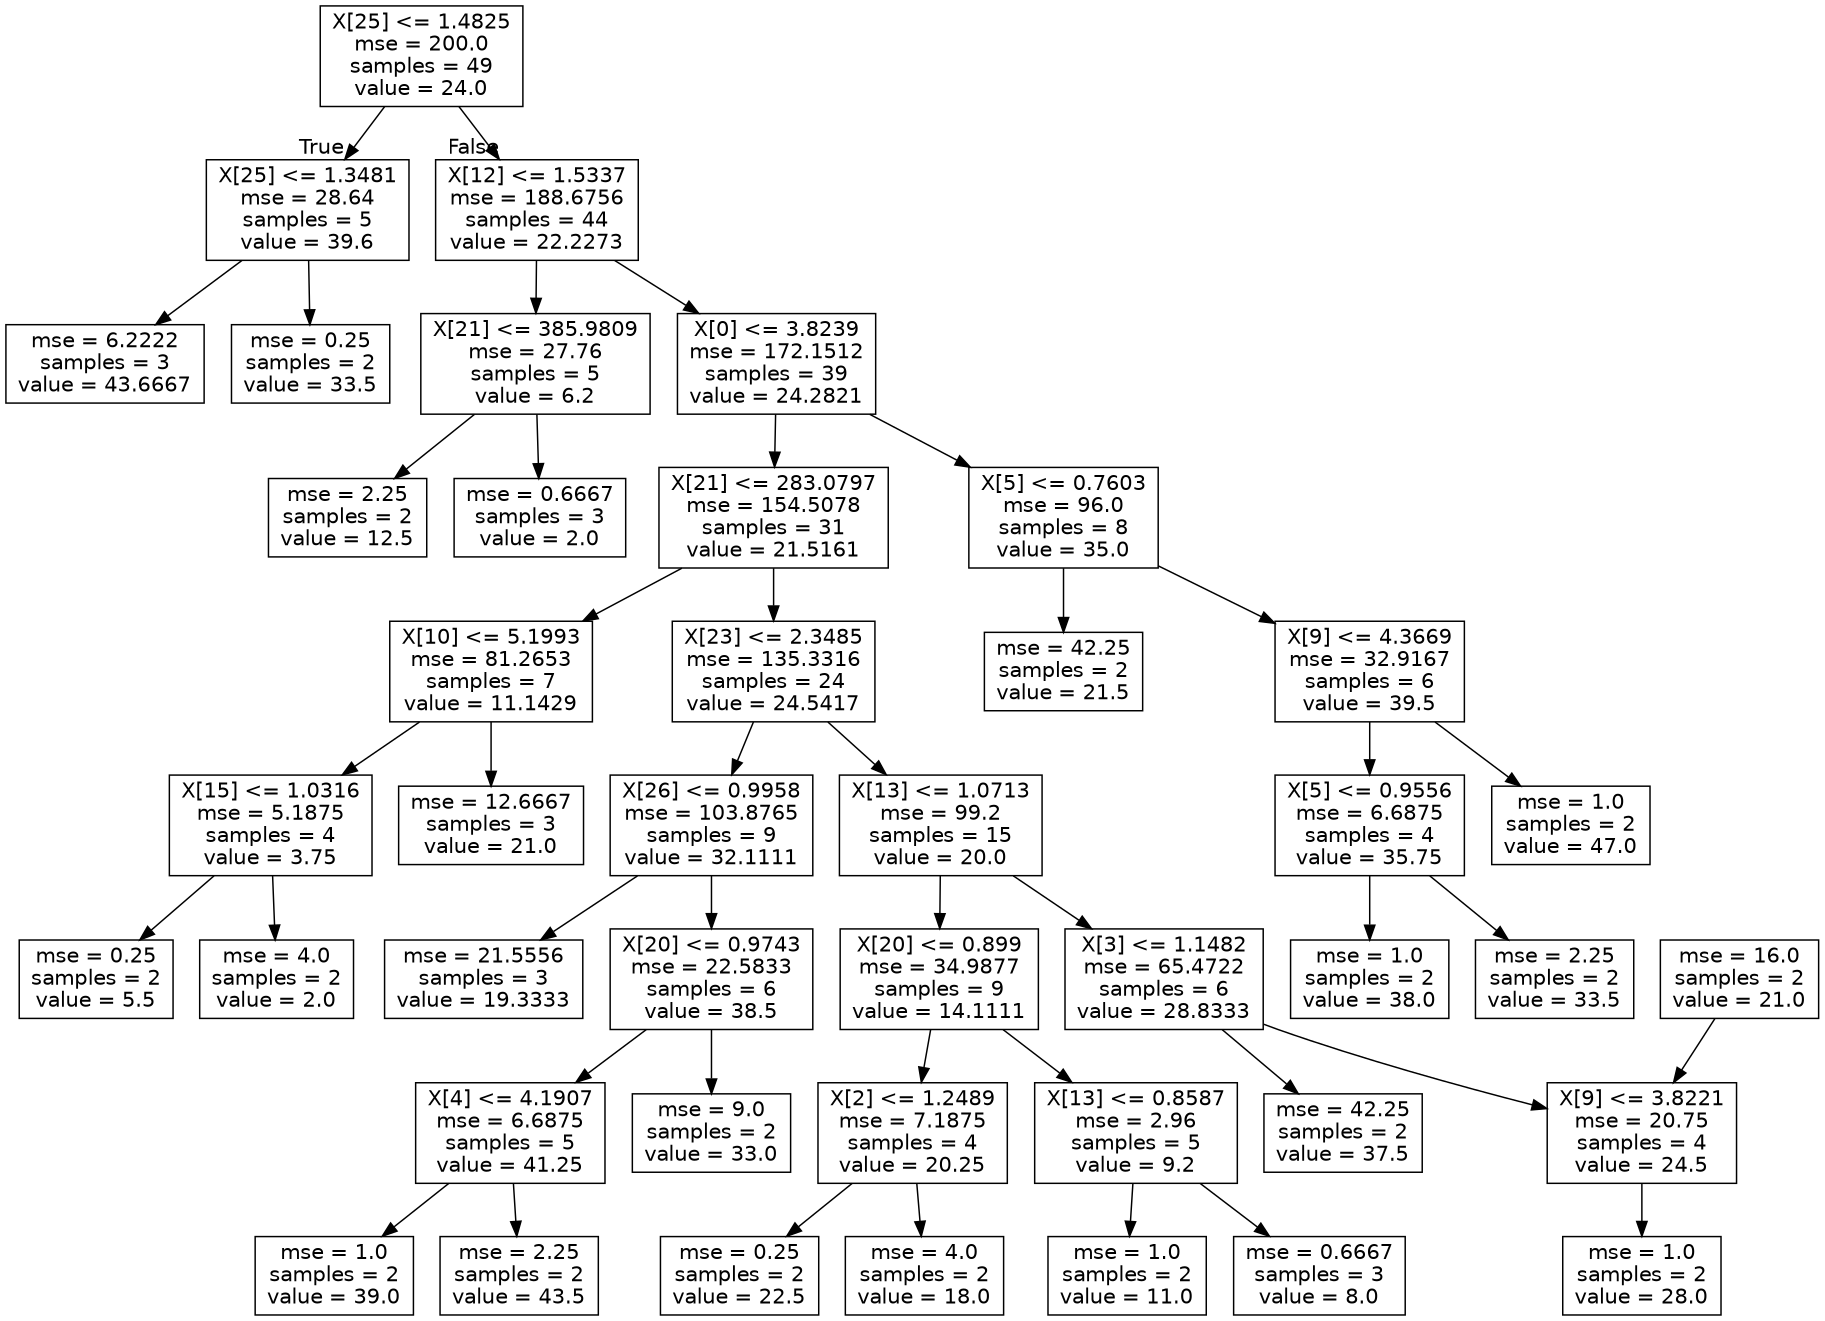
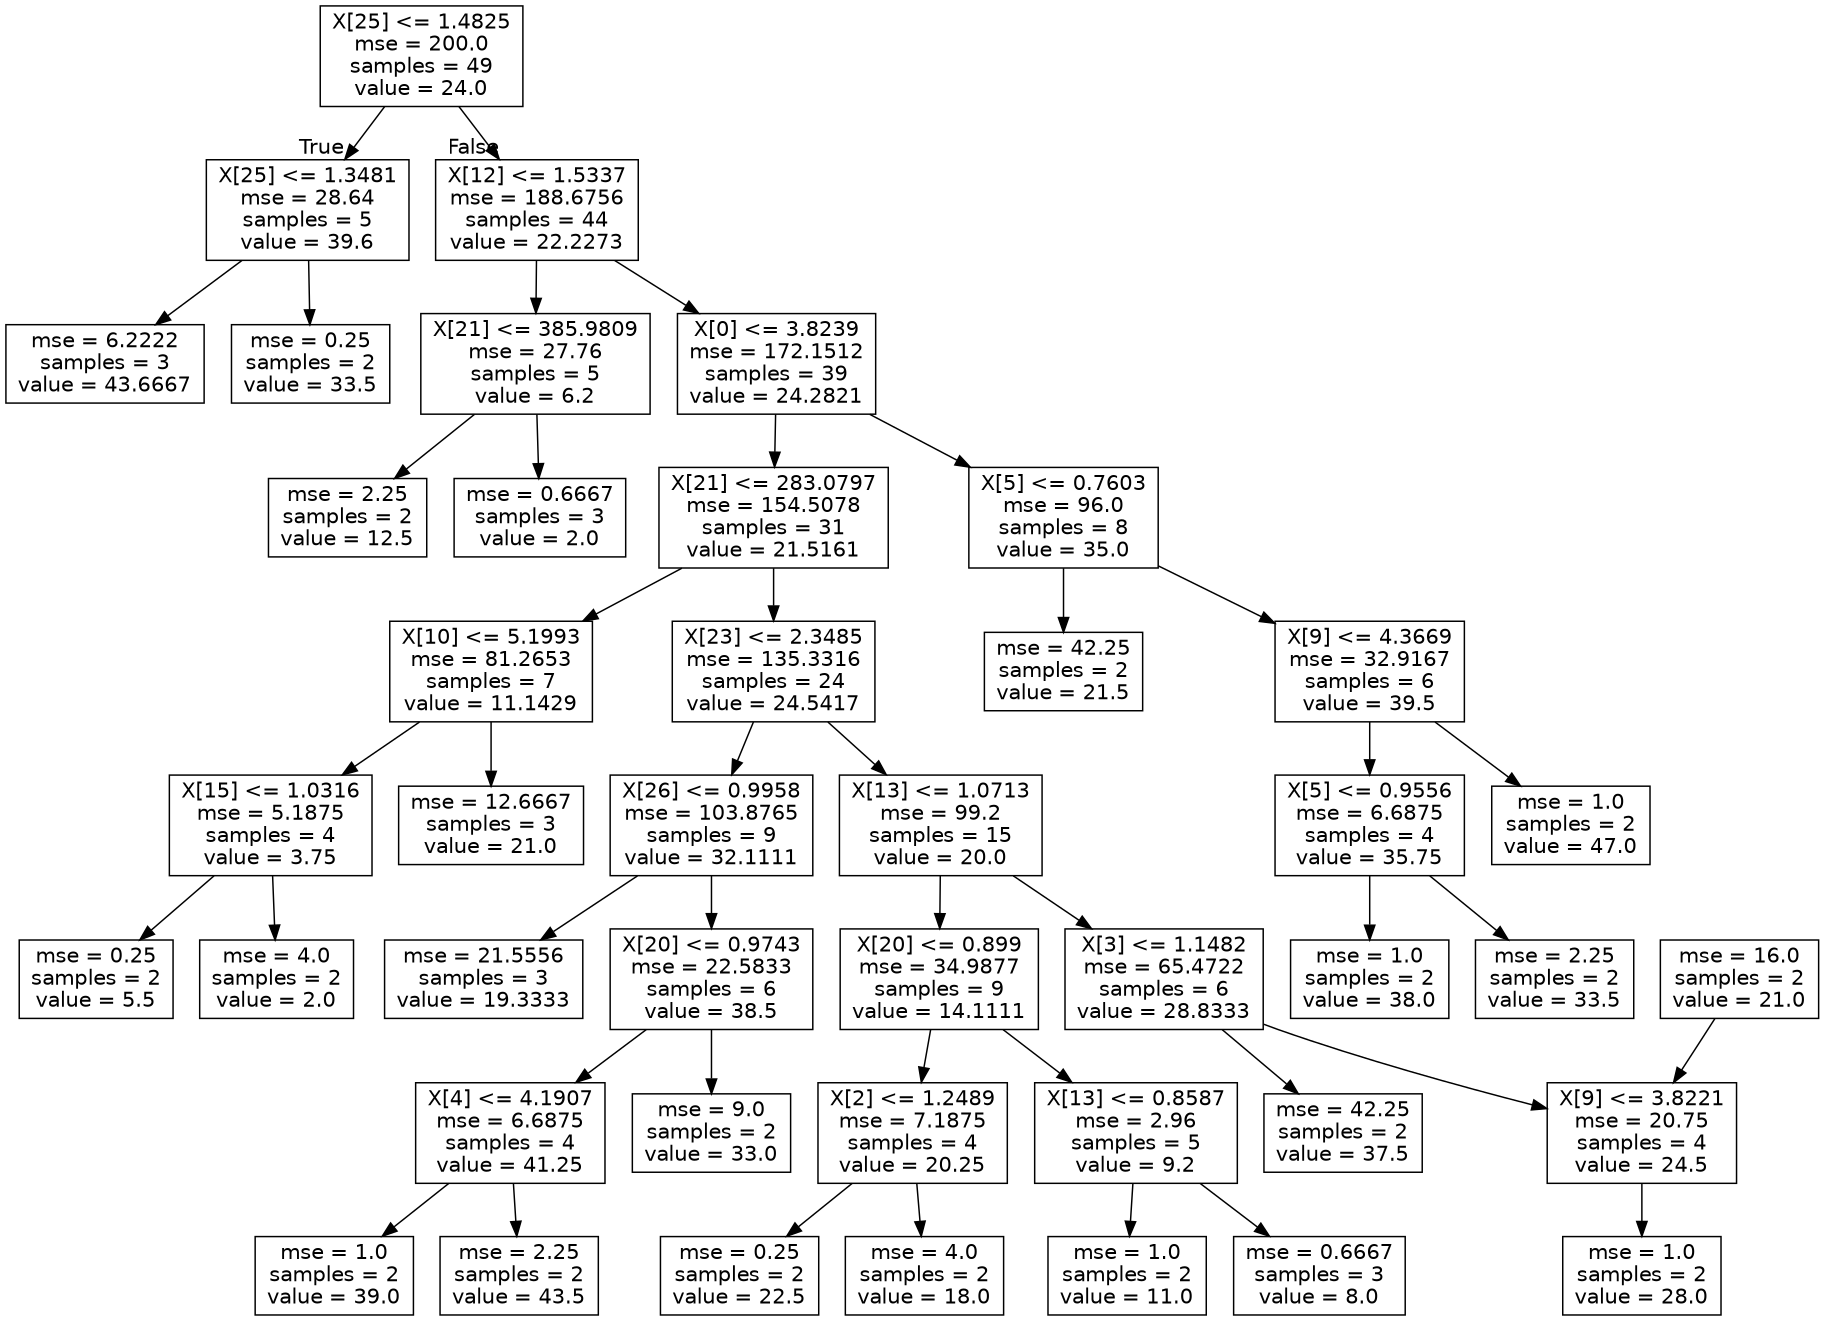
(510, 1133) -> (510, 1133)
